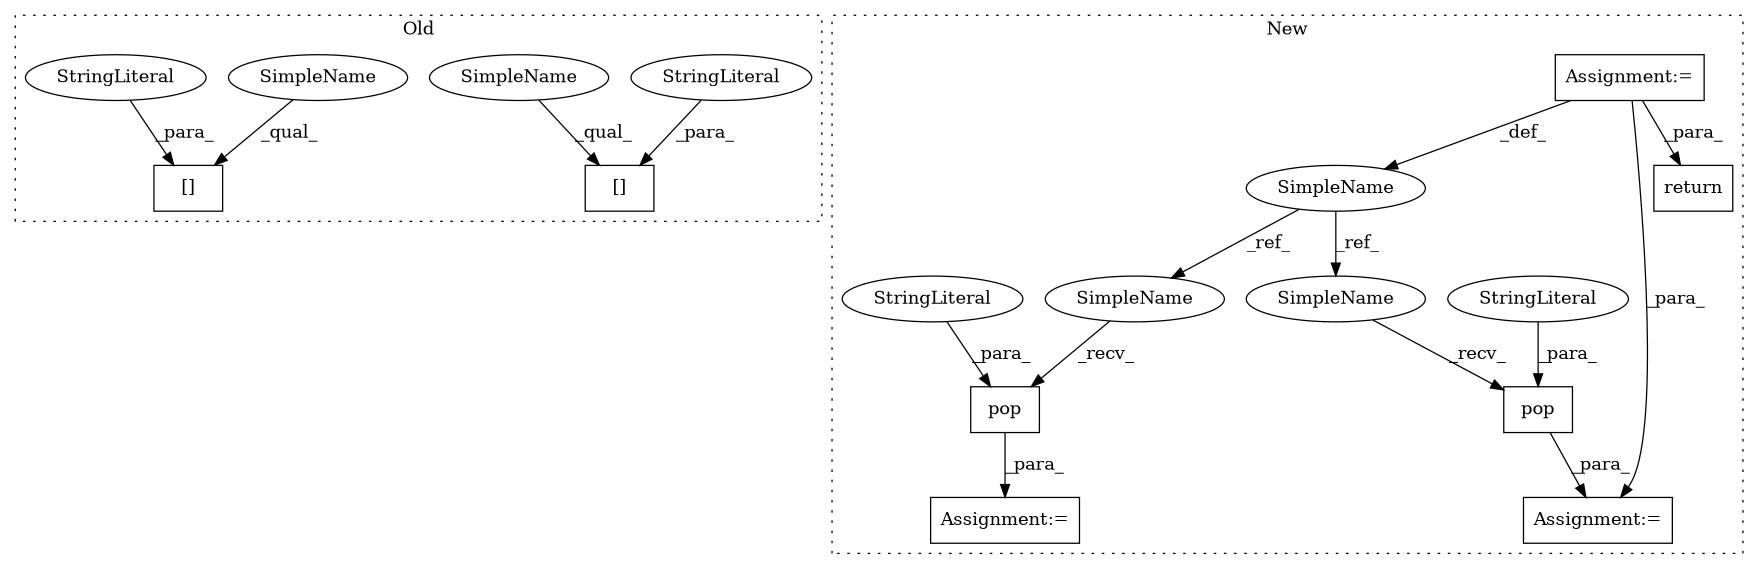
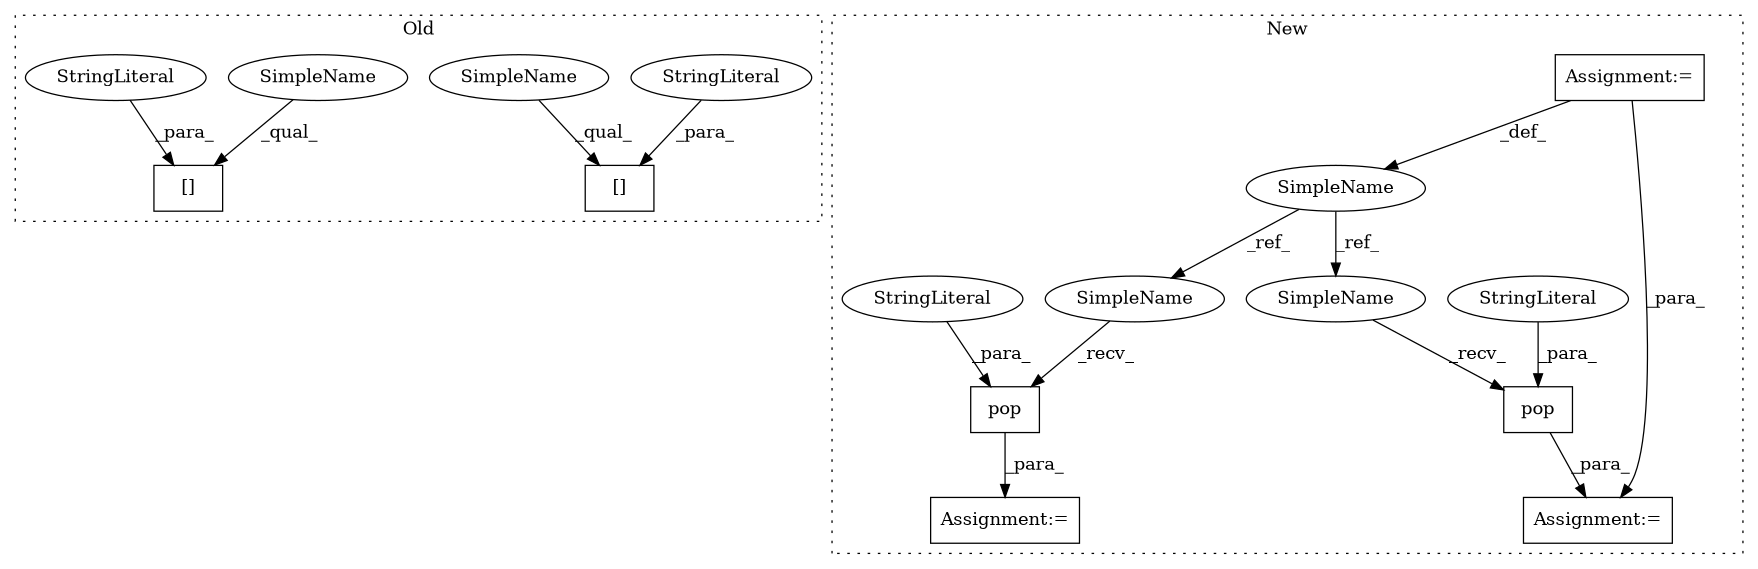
(1693, 188) -> none
